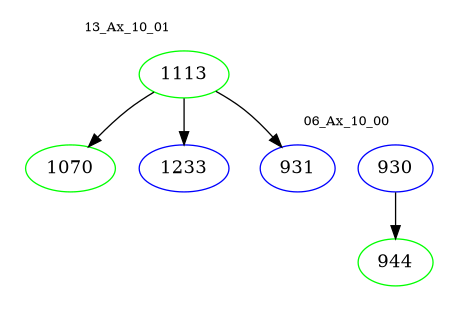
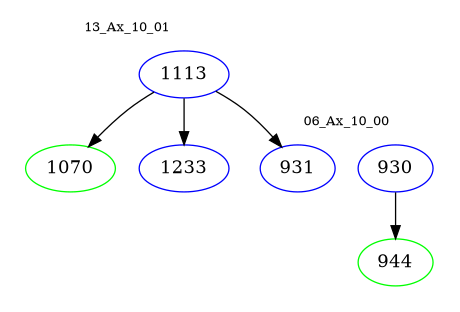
(184, 74) -> (184, 74)
